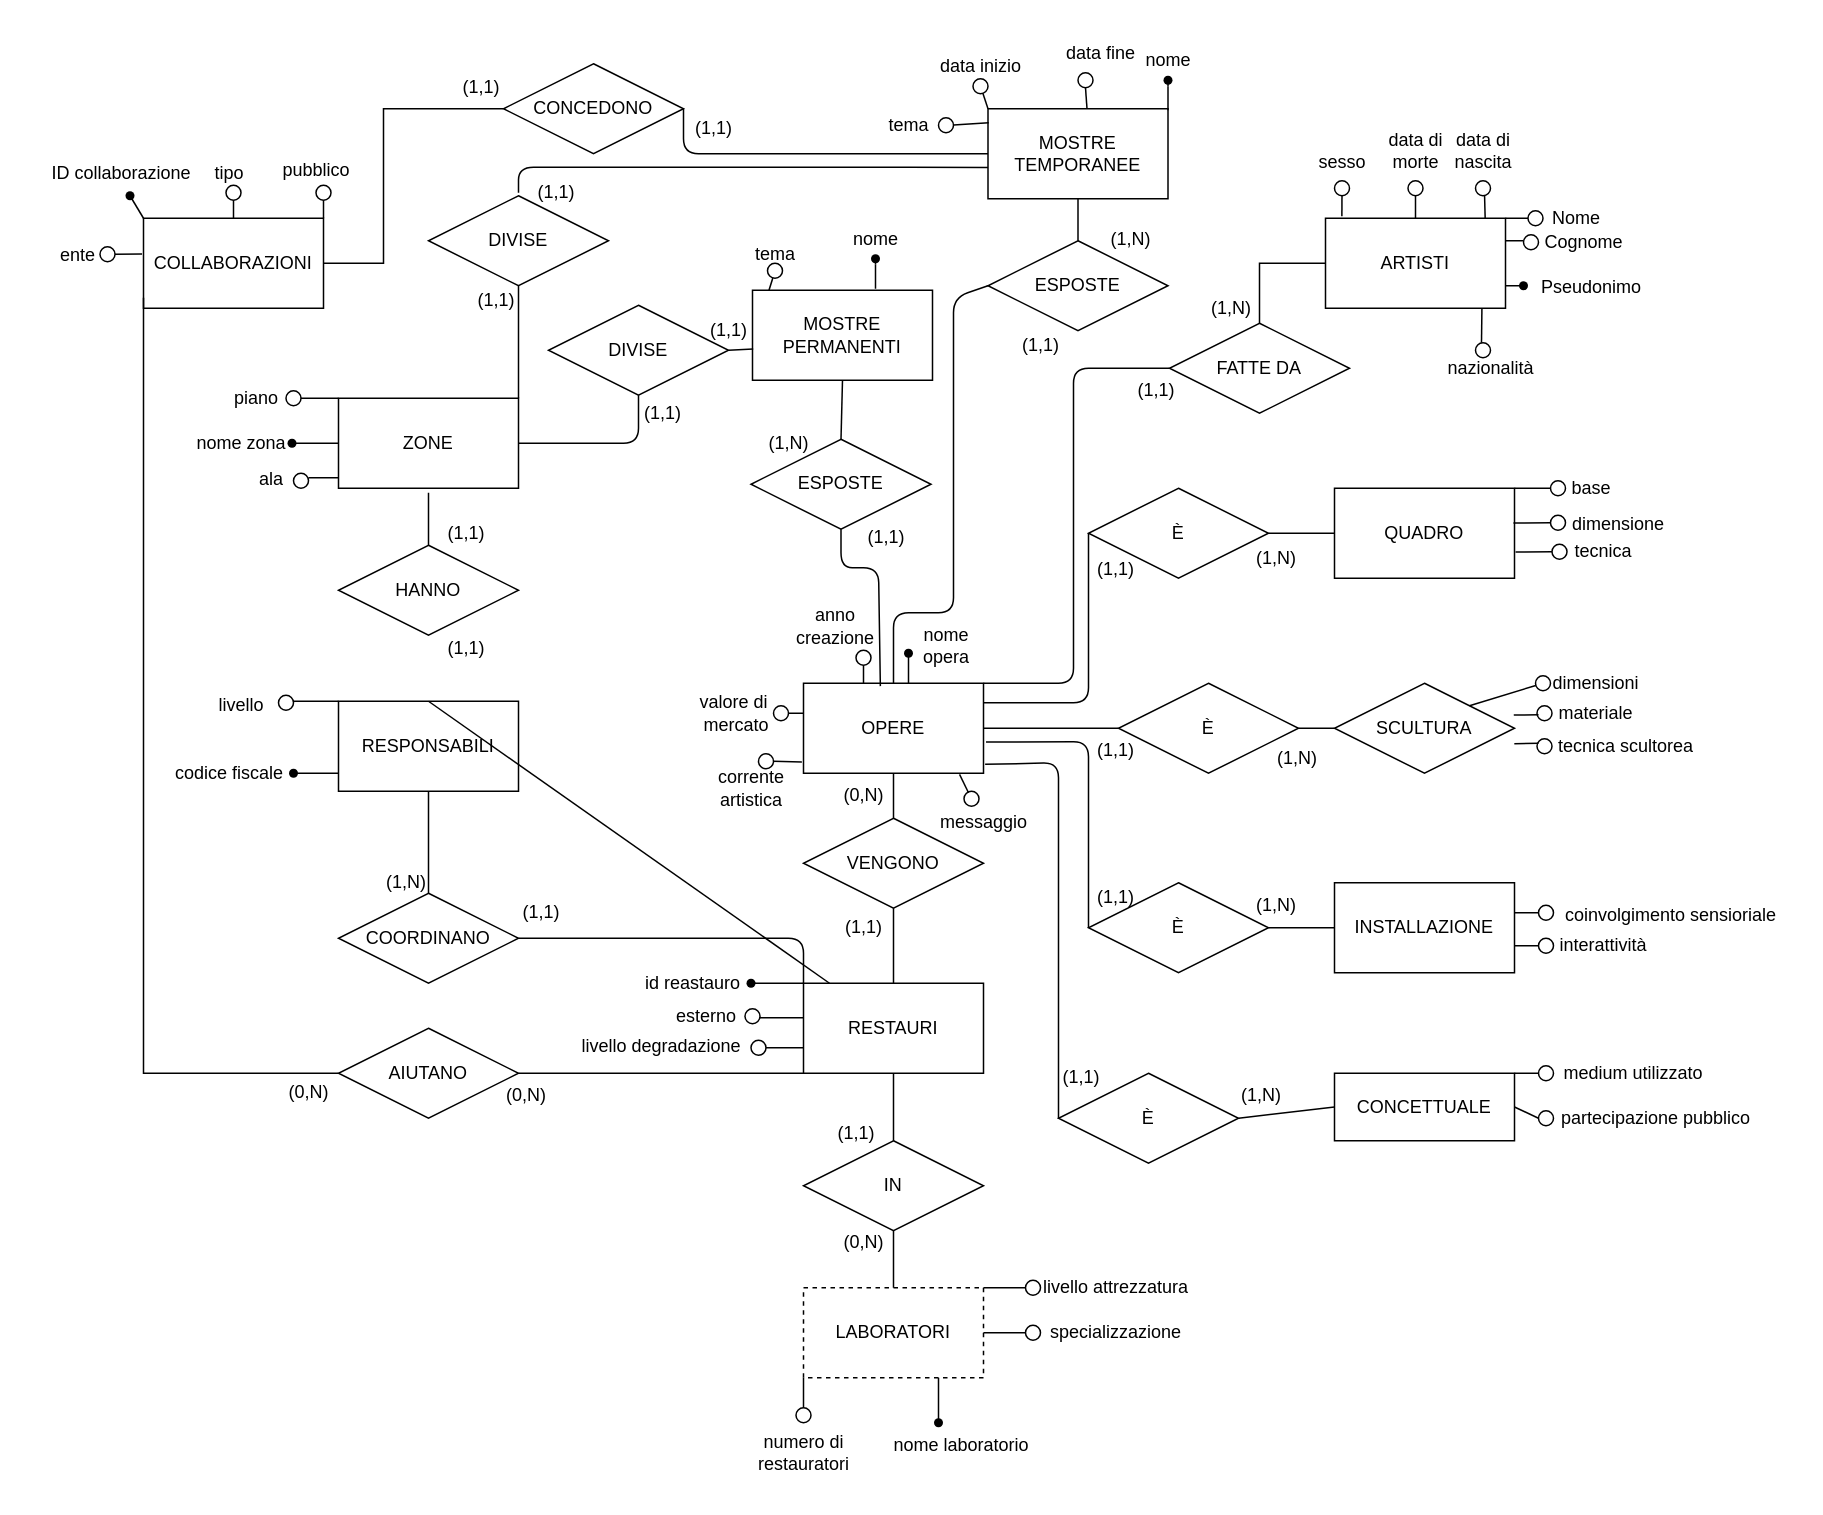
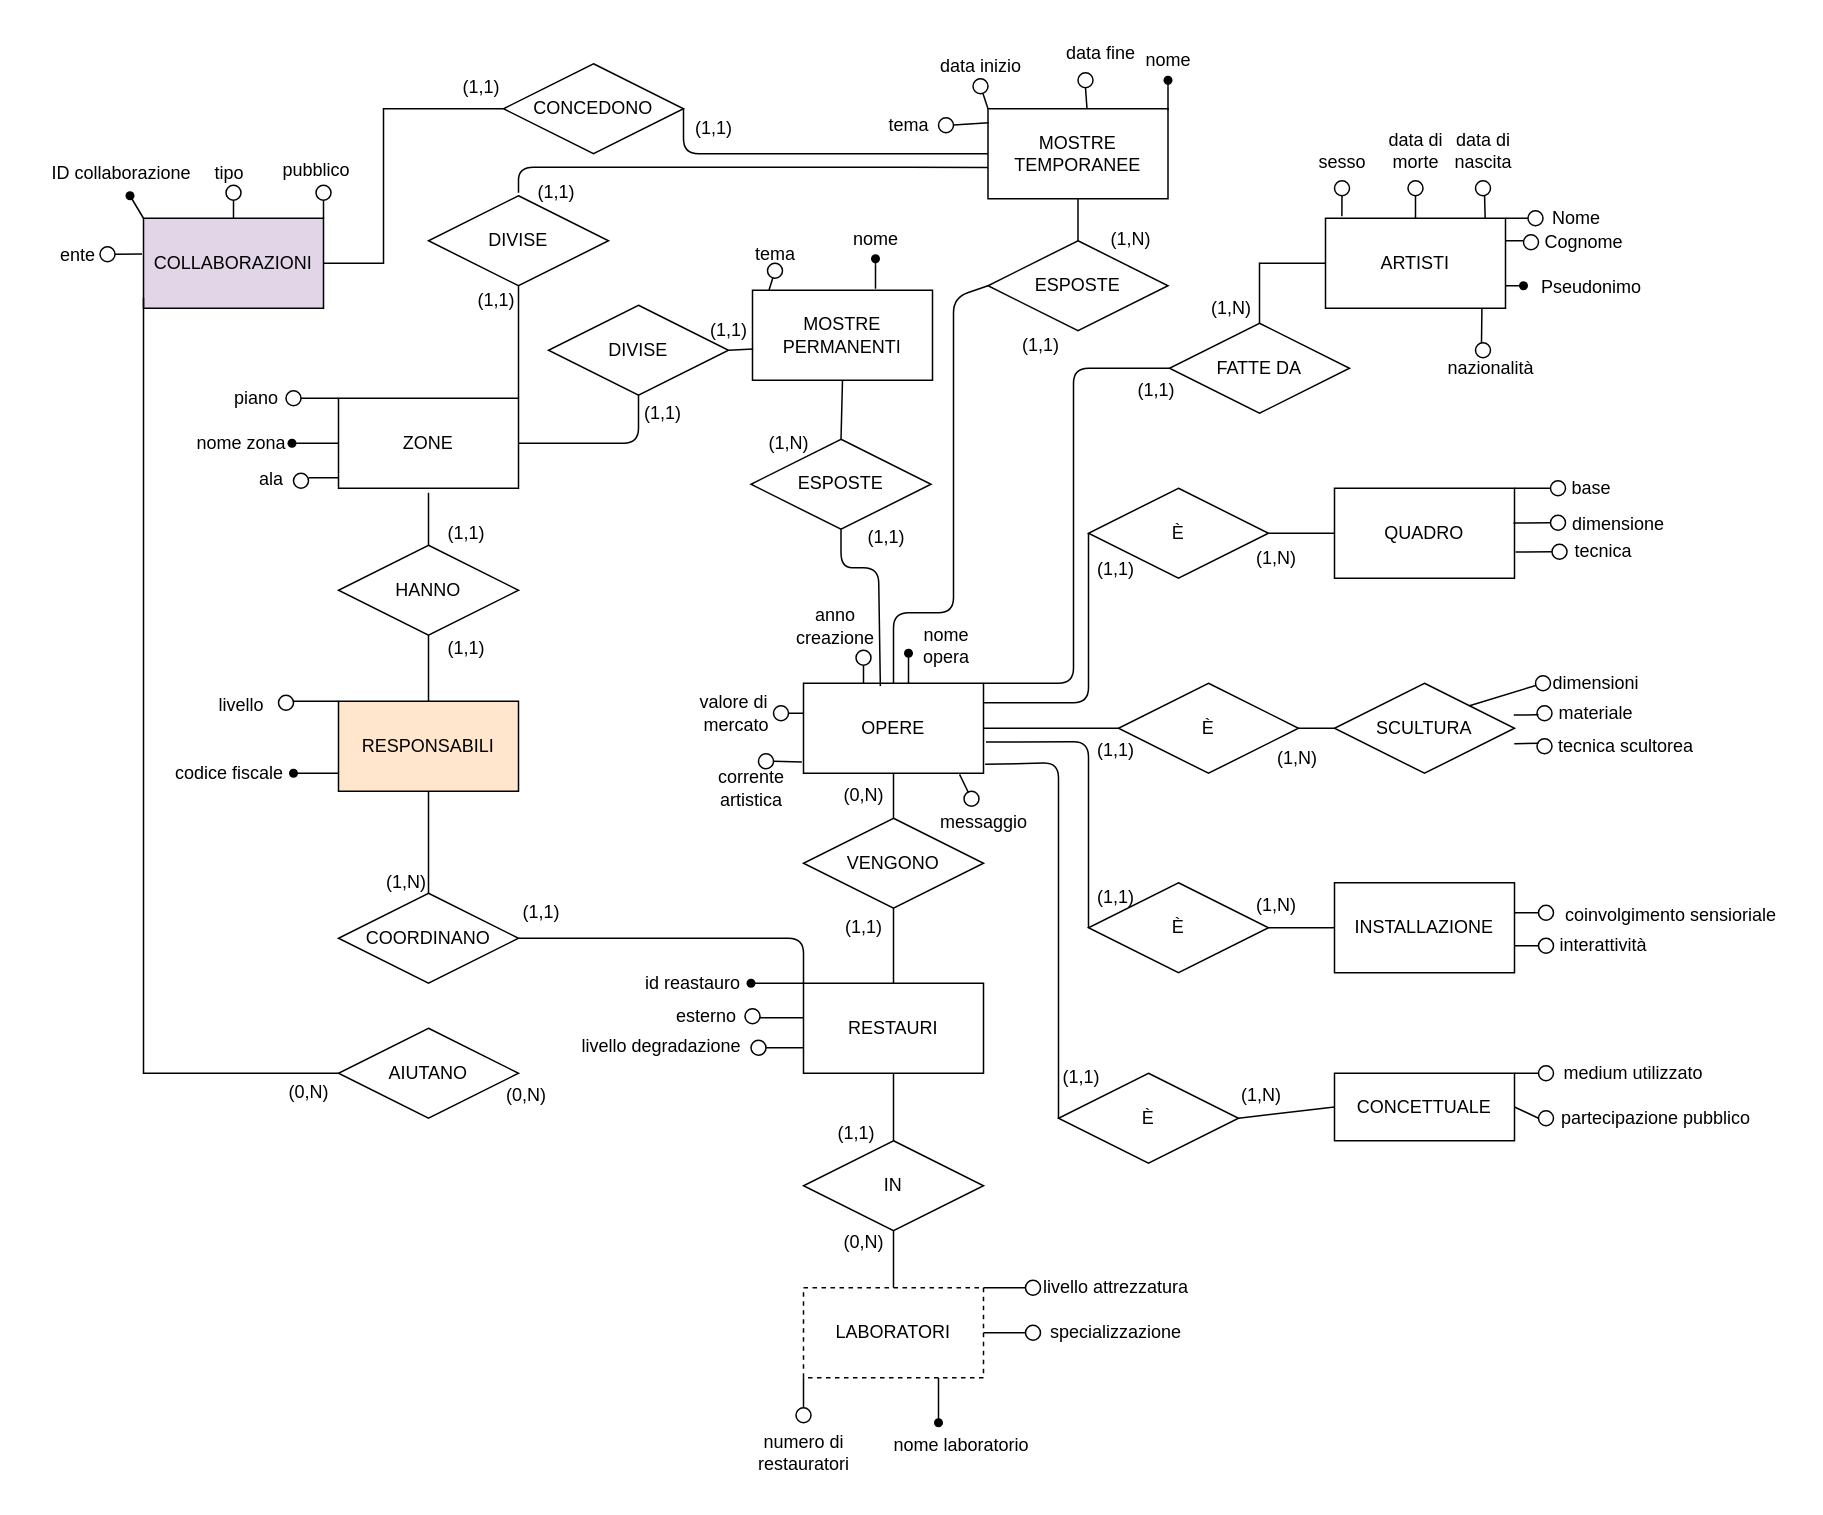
(233, 263) -> (233, 263)
(428, 746) -> (428, 746)
(595, 819) -> (428, 668)
(661, 1073) -> none
